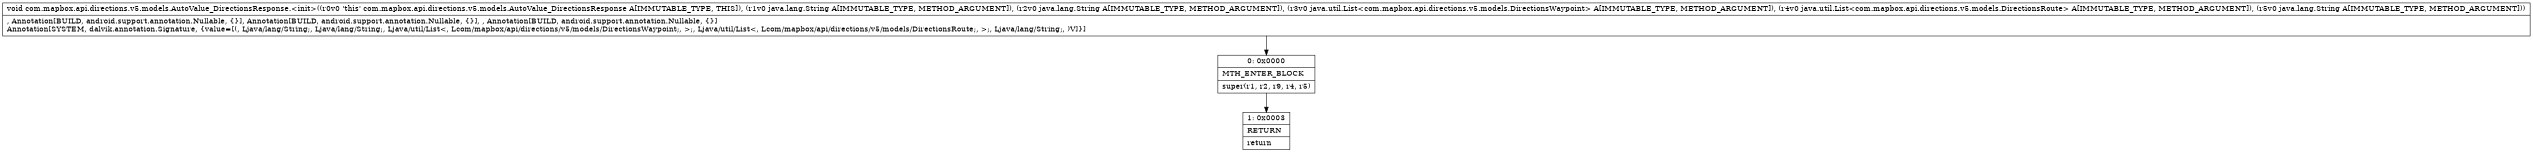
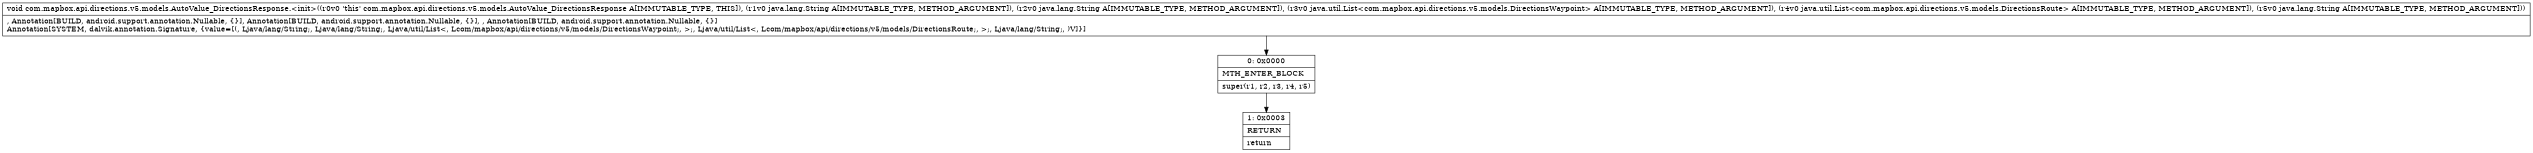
(1266, 86) -> (1266, 86)
